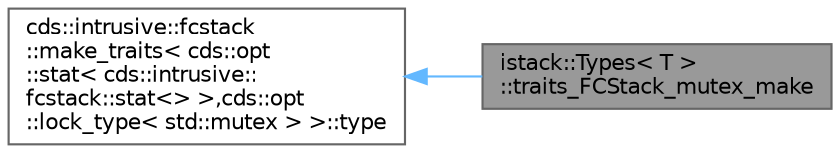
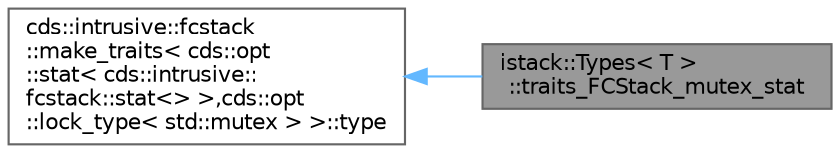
(657, 76) -> (657, 76)
